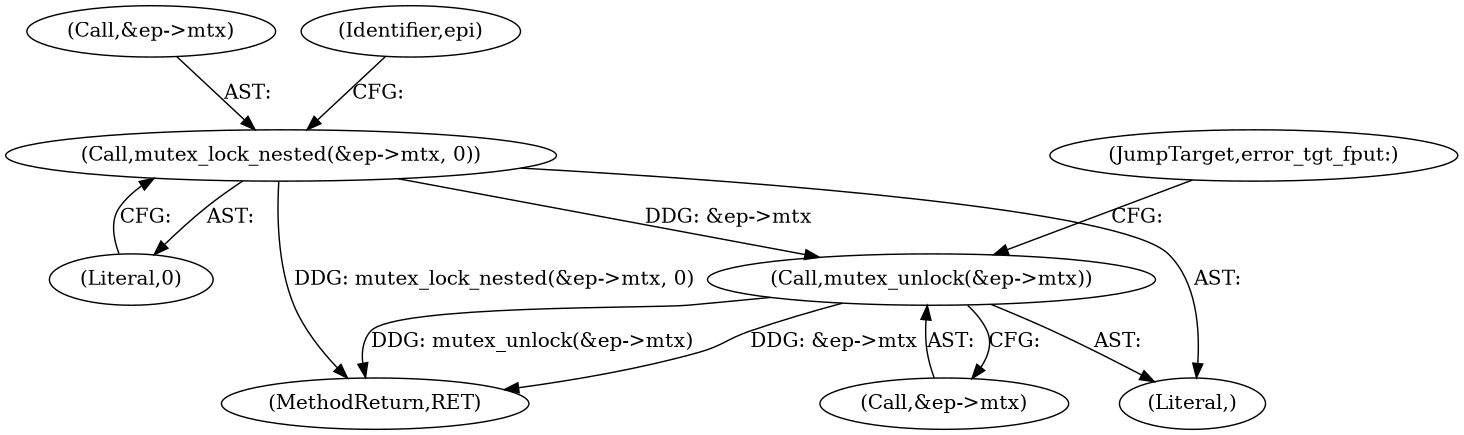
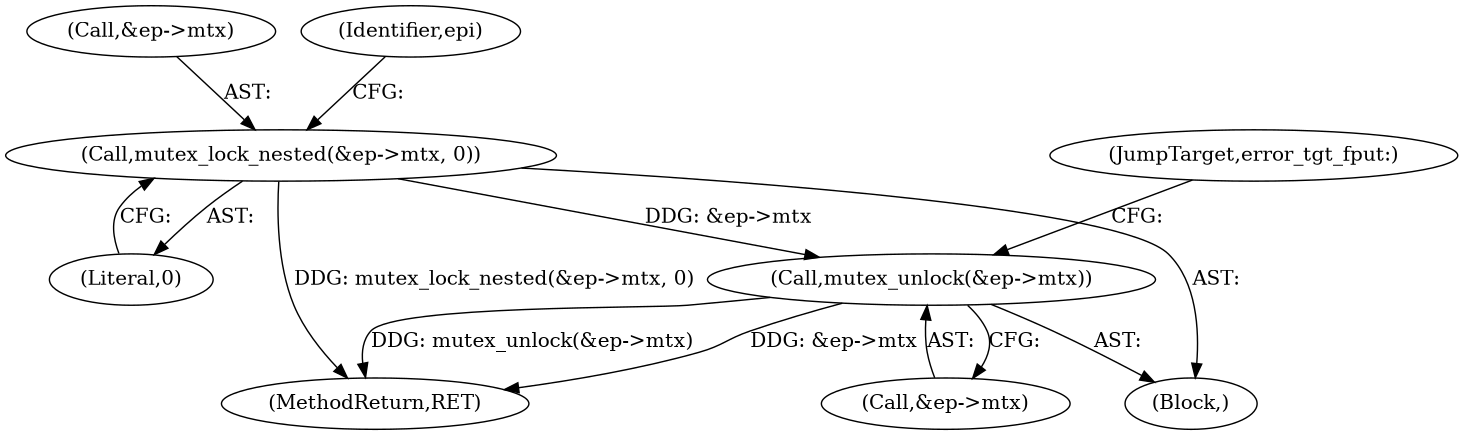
(1193, 404) -> (1191, 404)
